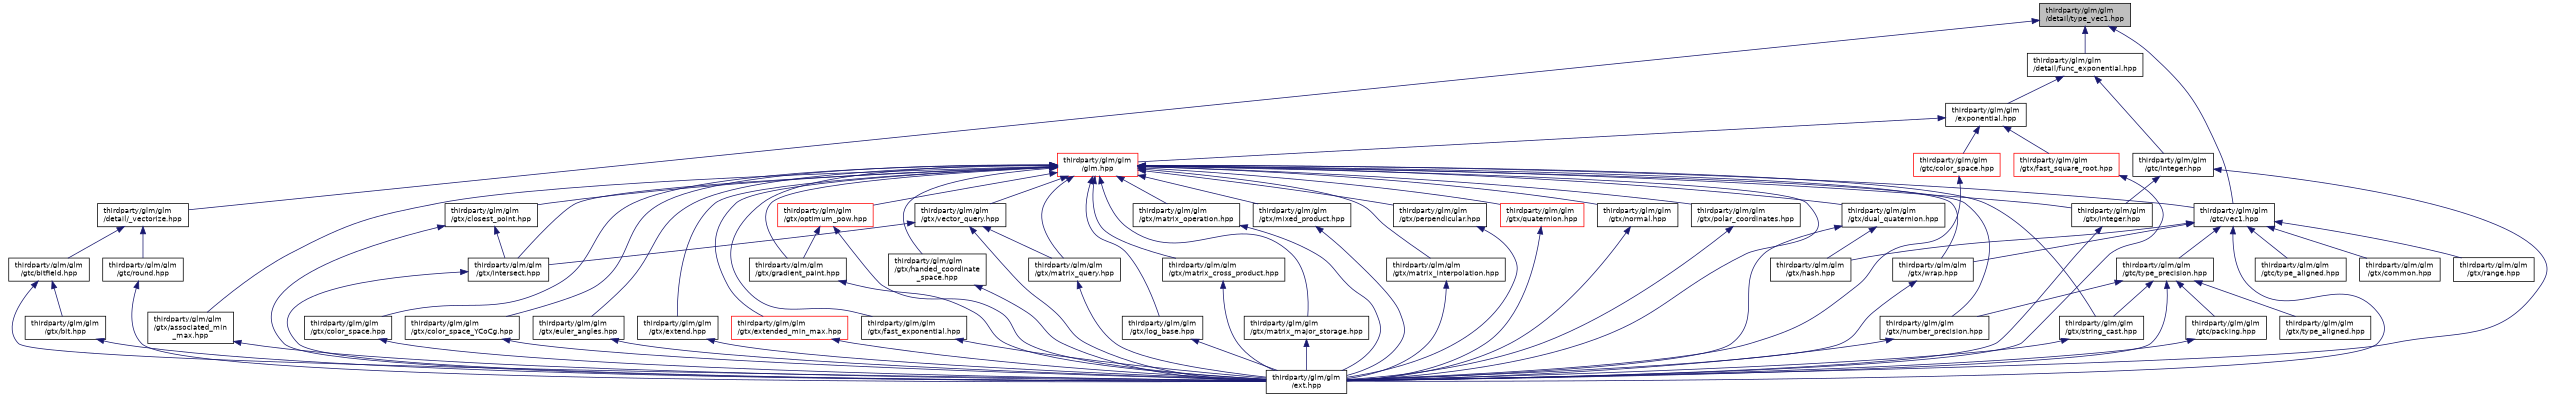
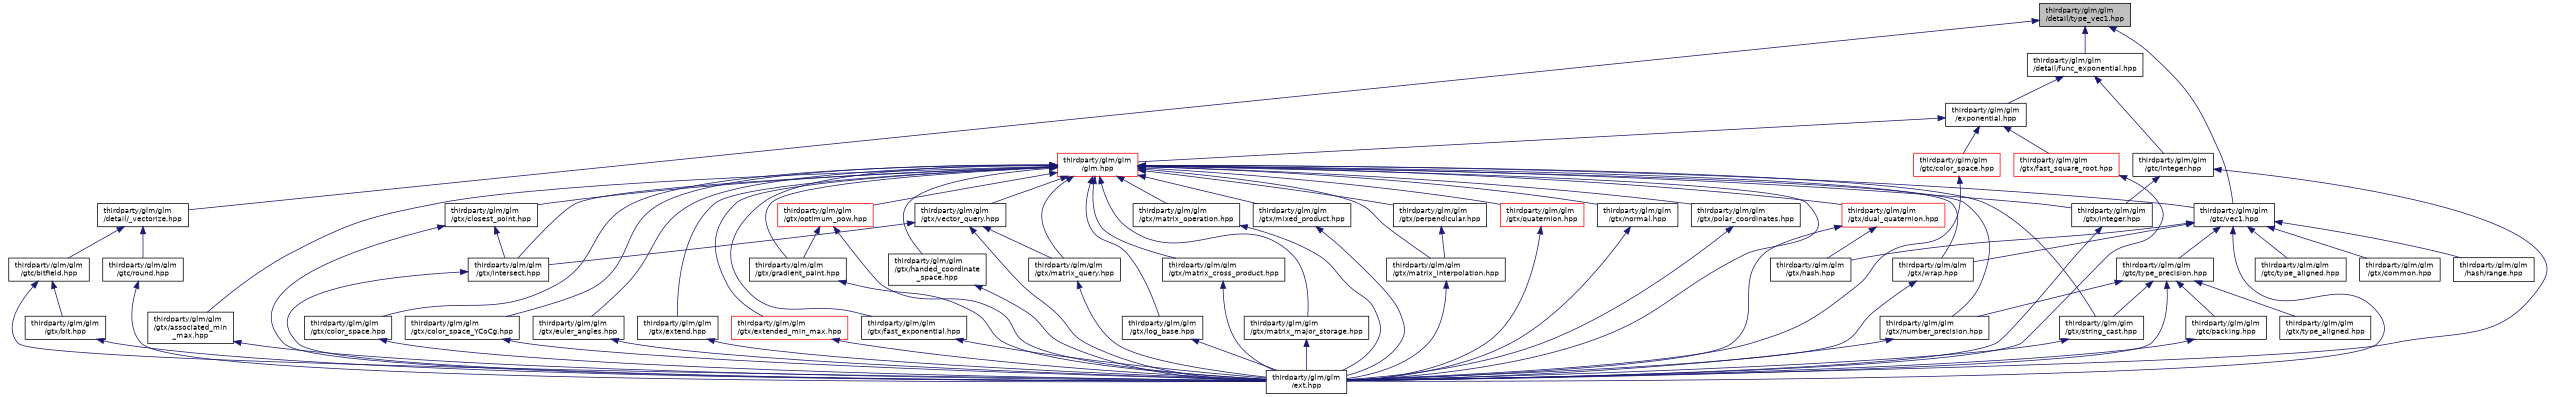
(1893, 215) -> (1893, 215)
(2494, 270) -> (2494, 270)
(1472, 332) -> (1443, 246)
